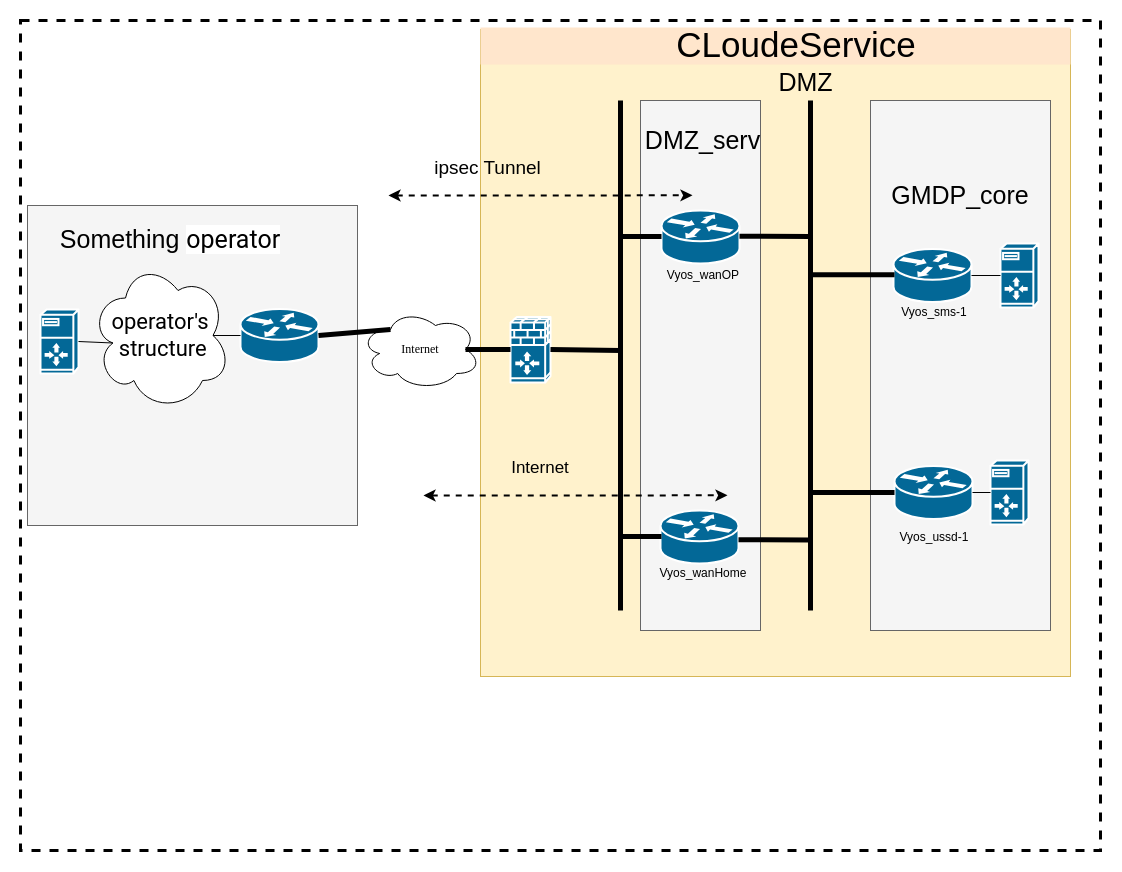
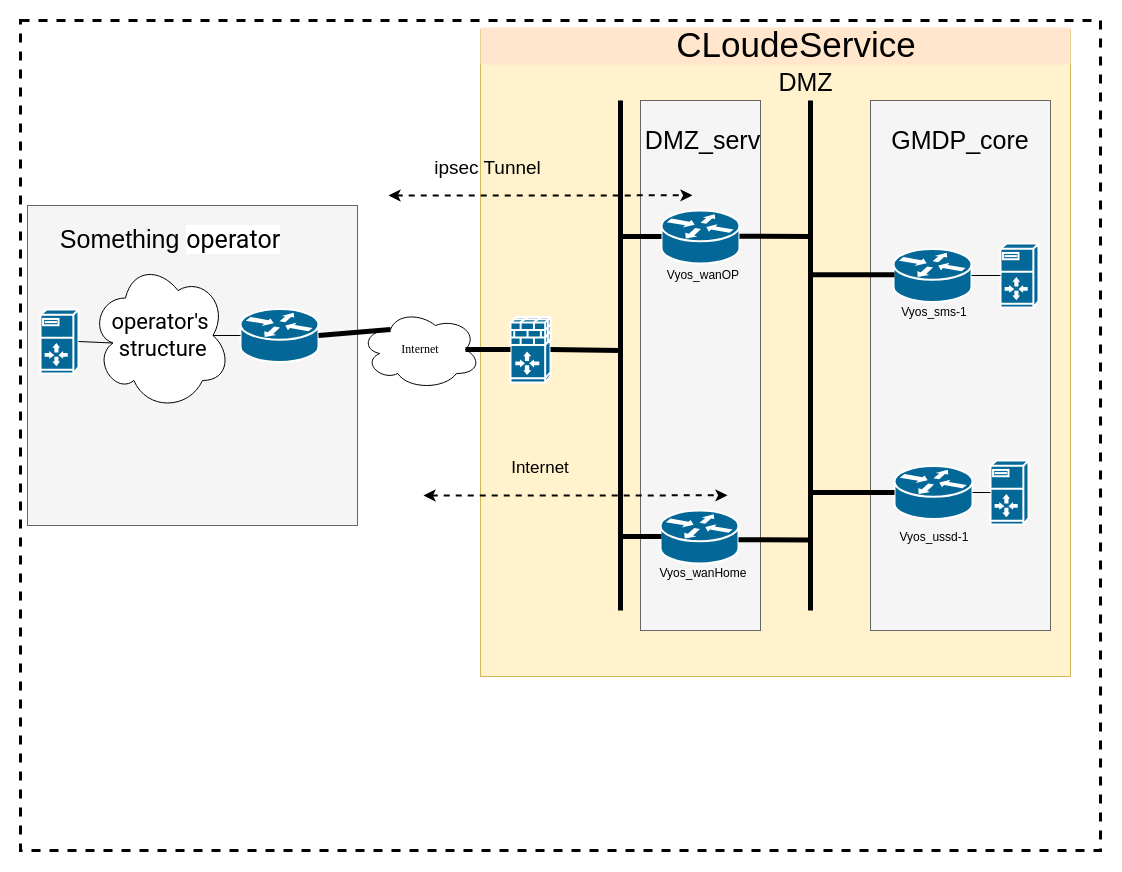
(961, 194) -> (961, 139)
